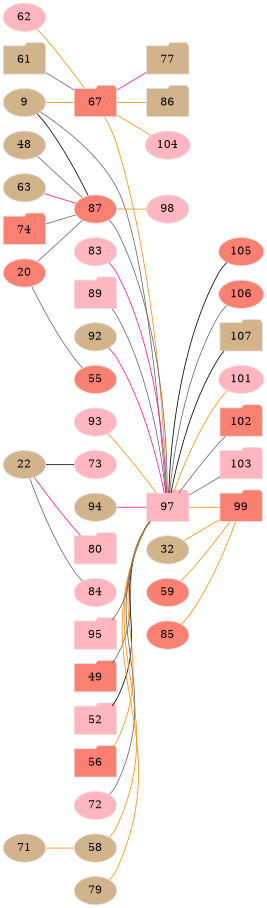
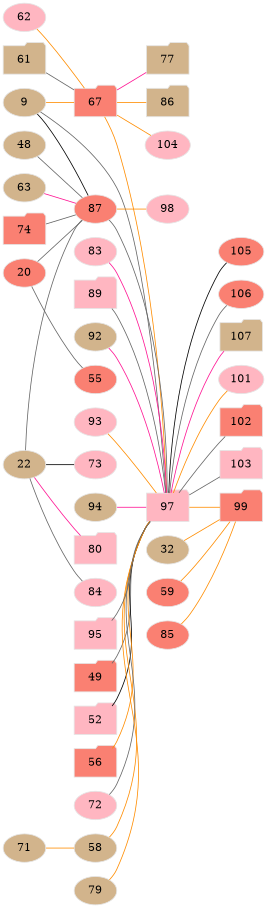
none -> (40, 331)
(191, 419) -> (191, 419)
